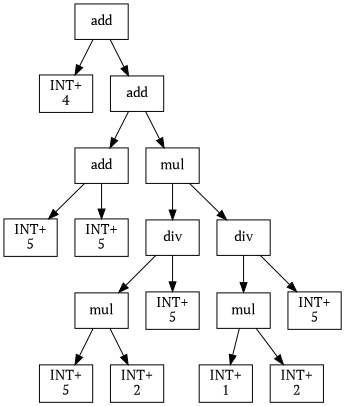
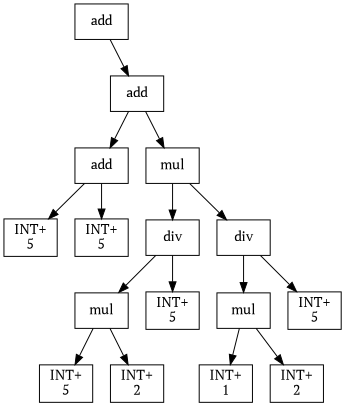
(66, 94) -> none
